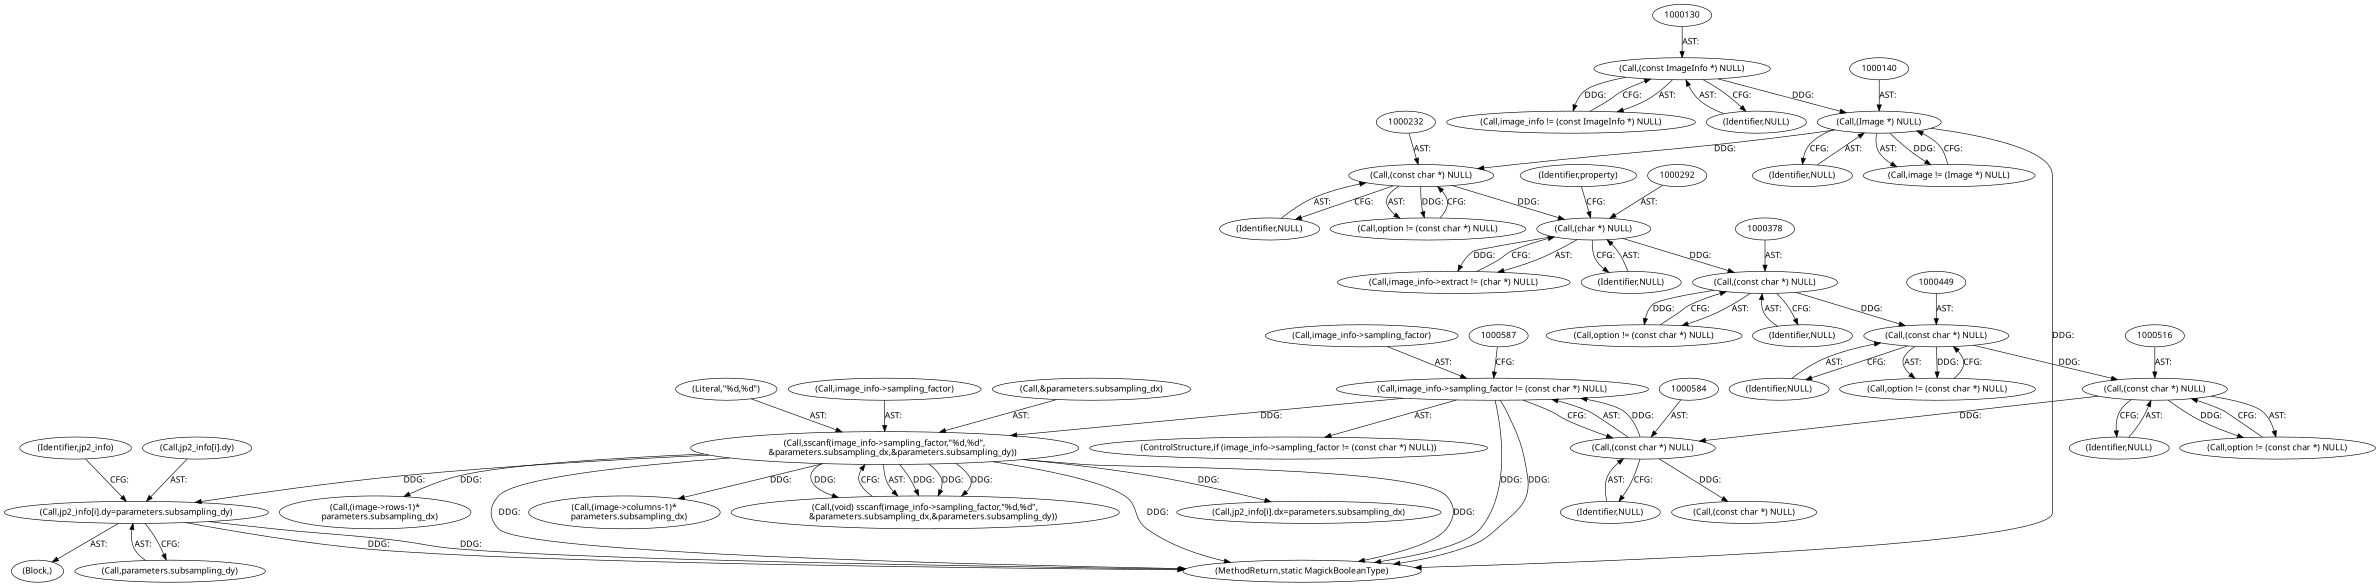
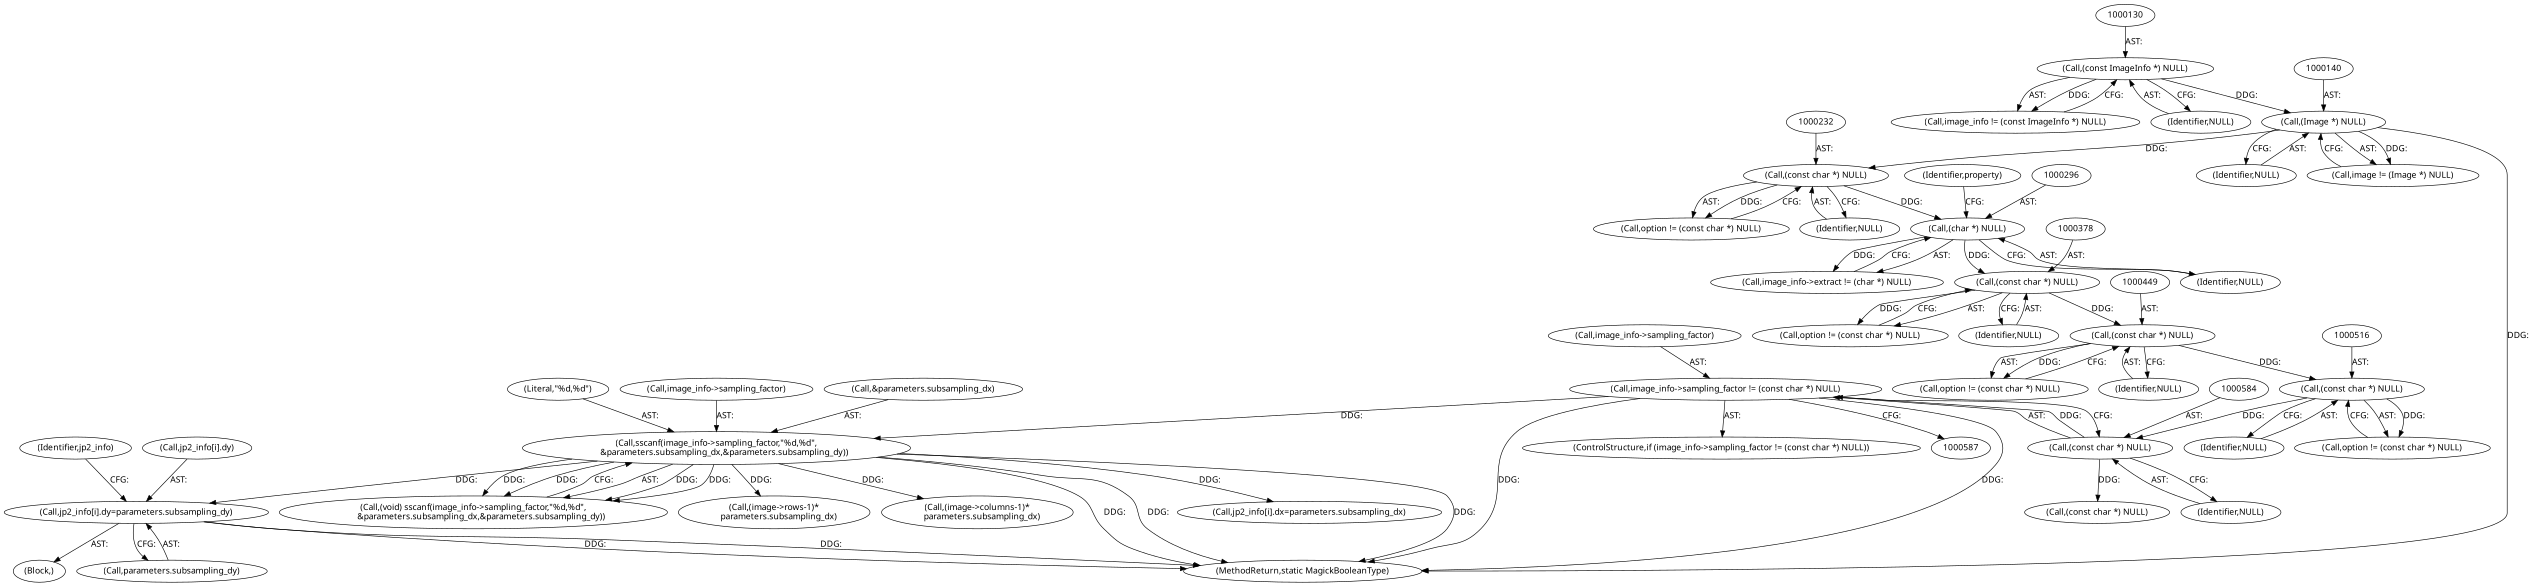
(1677, 176) -> (2062, 176)
(1496, 359) -> (1864, 415)
